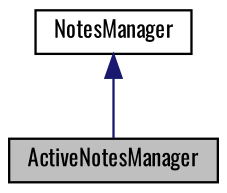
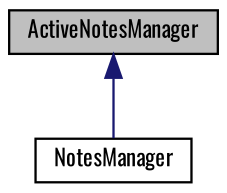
(114, 108) -> (114, 108)
